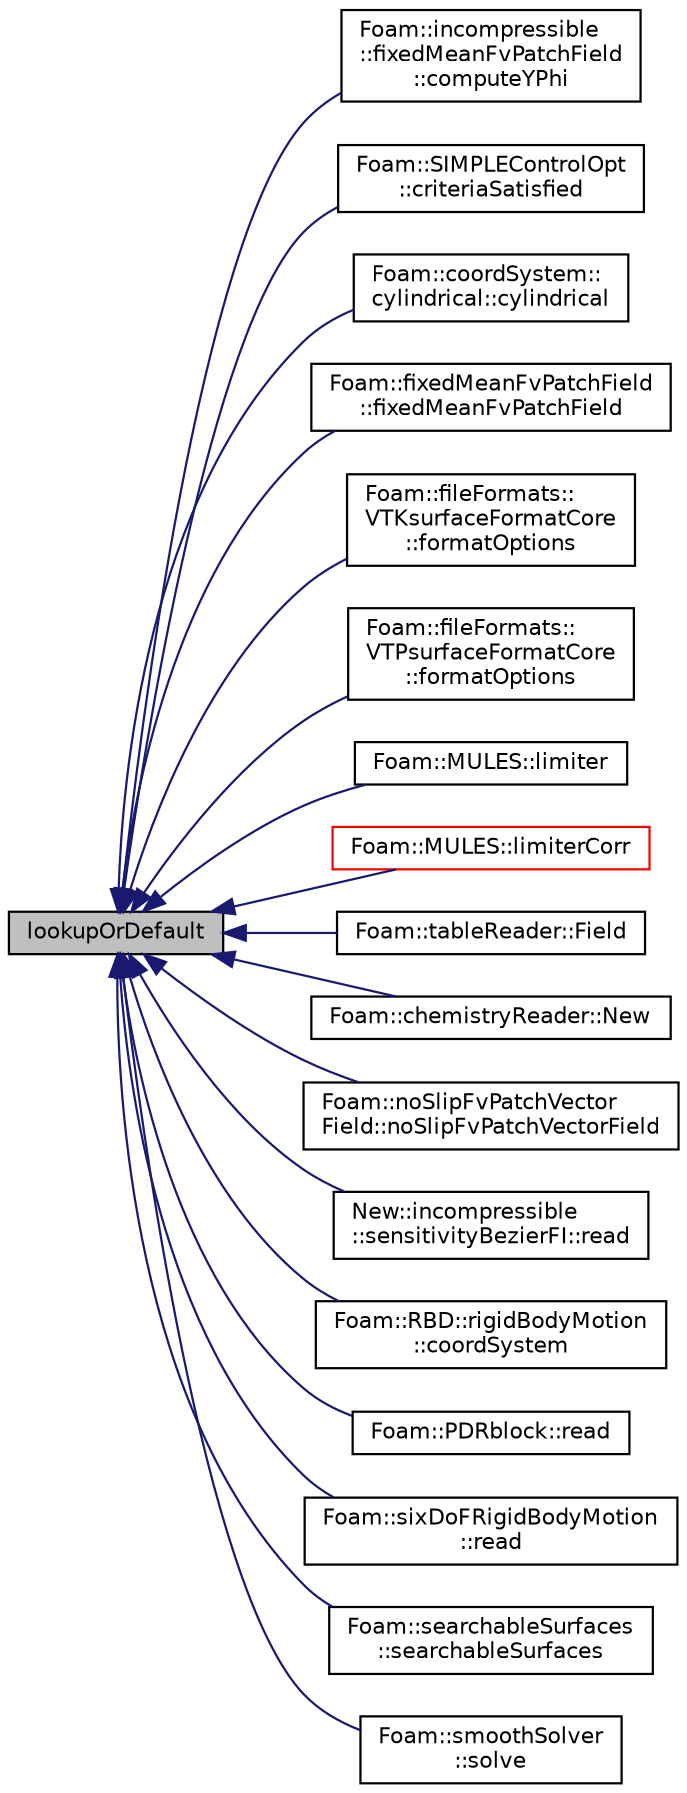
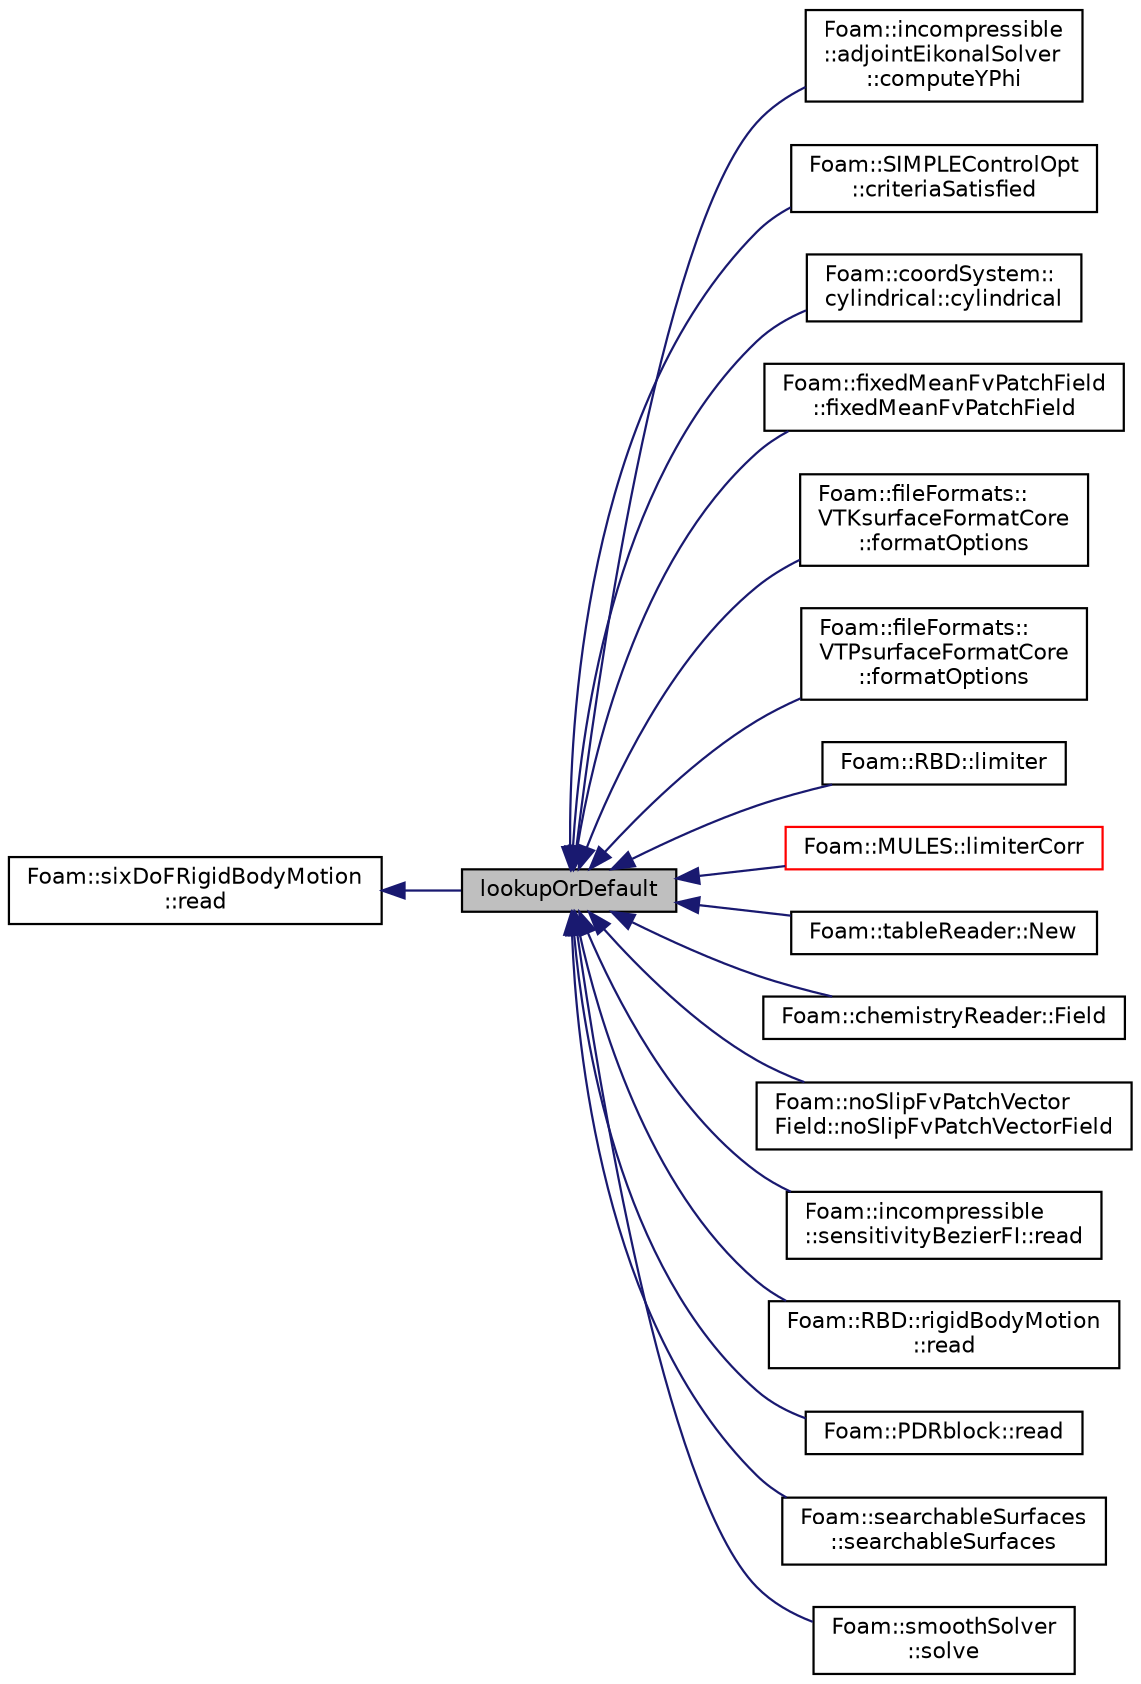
(491, 56) -> (944, 56)
(491, 763) -> (944, 763)
(491, 933) -> (944, 933)
(491, 1018) -> (944, 1018)
(491, 1225) -> (944, 1225)
(186, 1287) -> (433, 891)
(491, 1335) -> (944, 1335)
